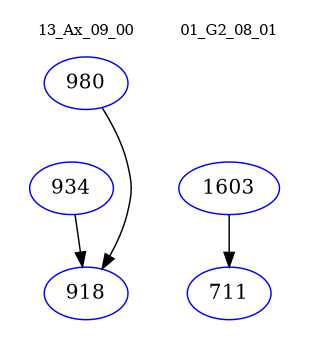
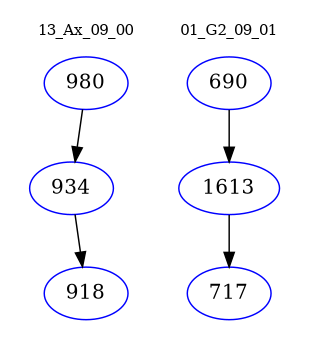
(229, 31) -> (229, 31)
none -> (229, 83)
(131, 181) -> (80, 128)
(229, 188) -> (229, 188)
(229, 293) -> (229, 293)
